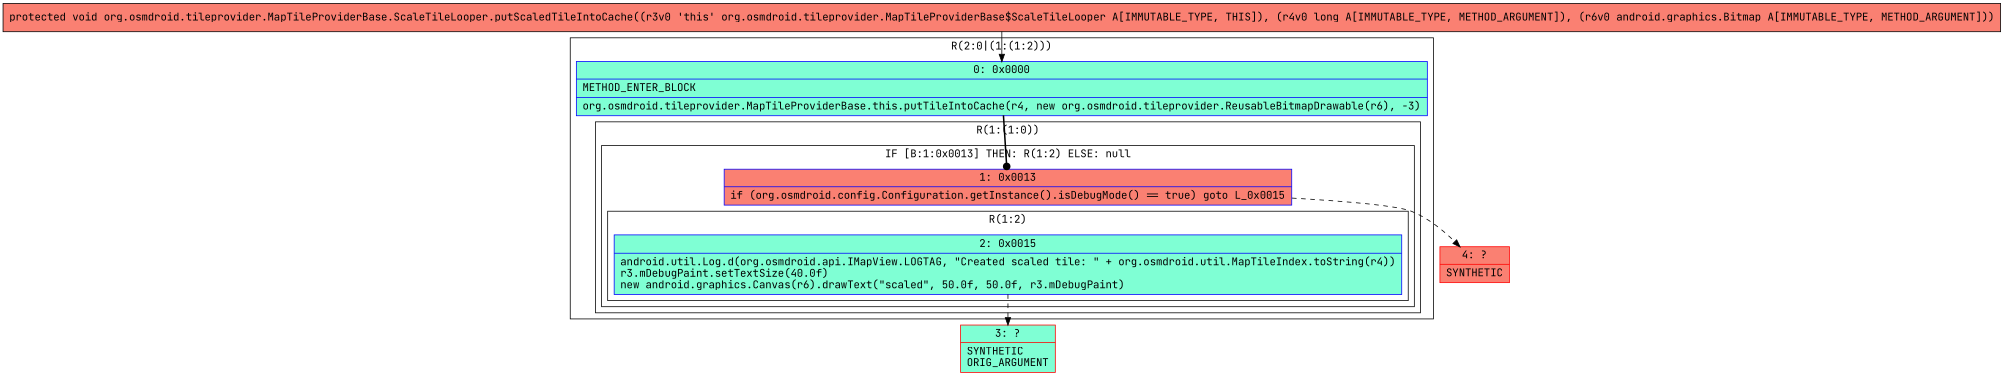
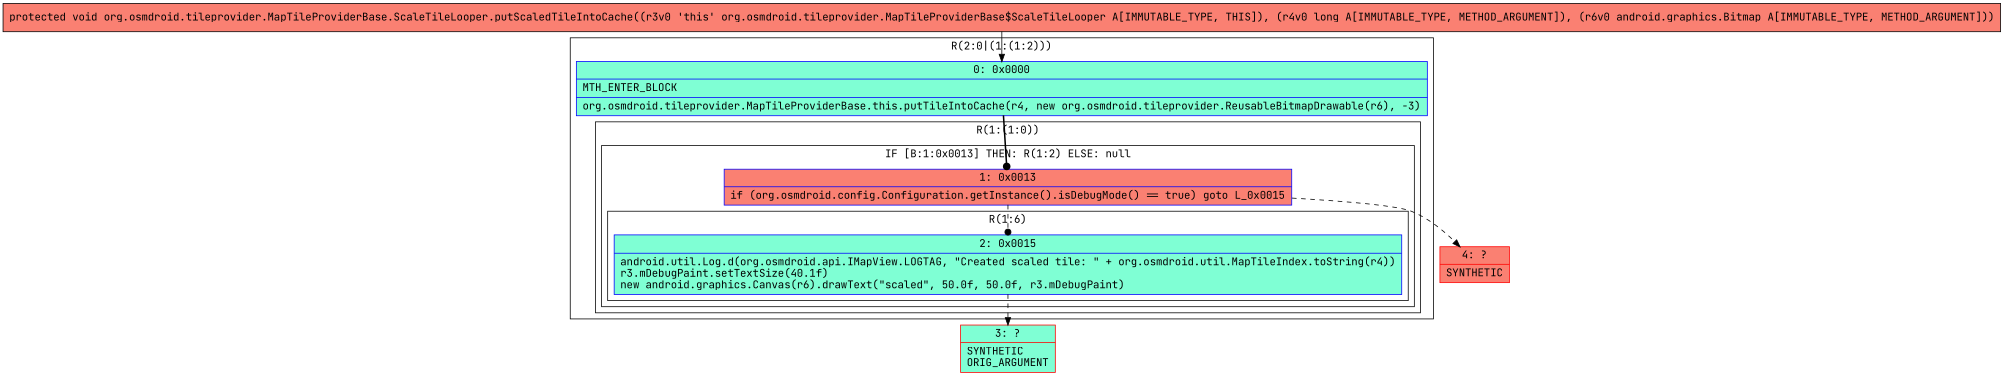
(639, 88) -> (630, 88)
none -> (1008, 217)
(1008, 220) -> (1008, 220)
(725, 273) -> (725, 273)
